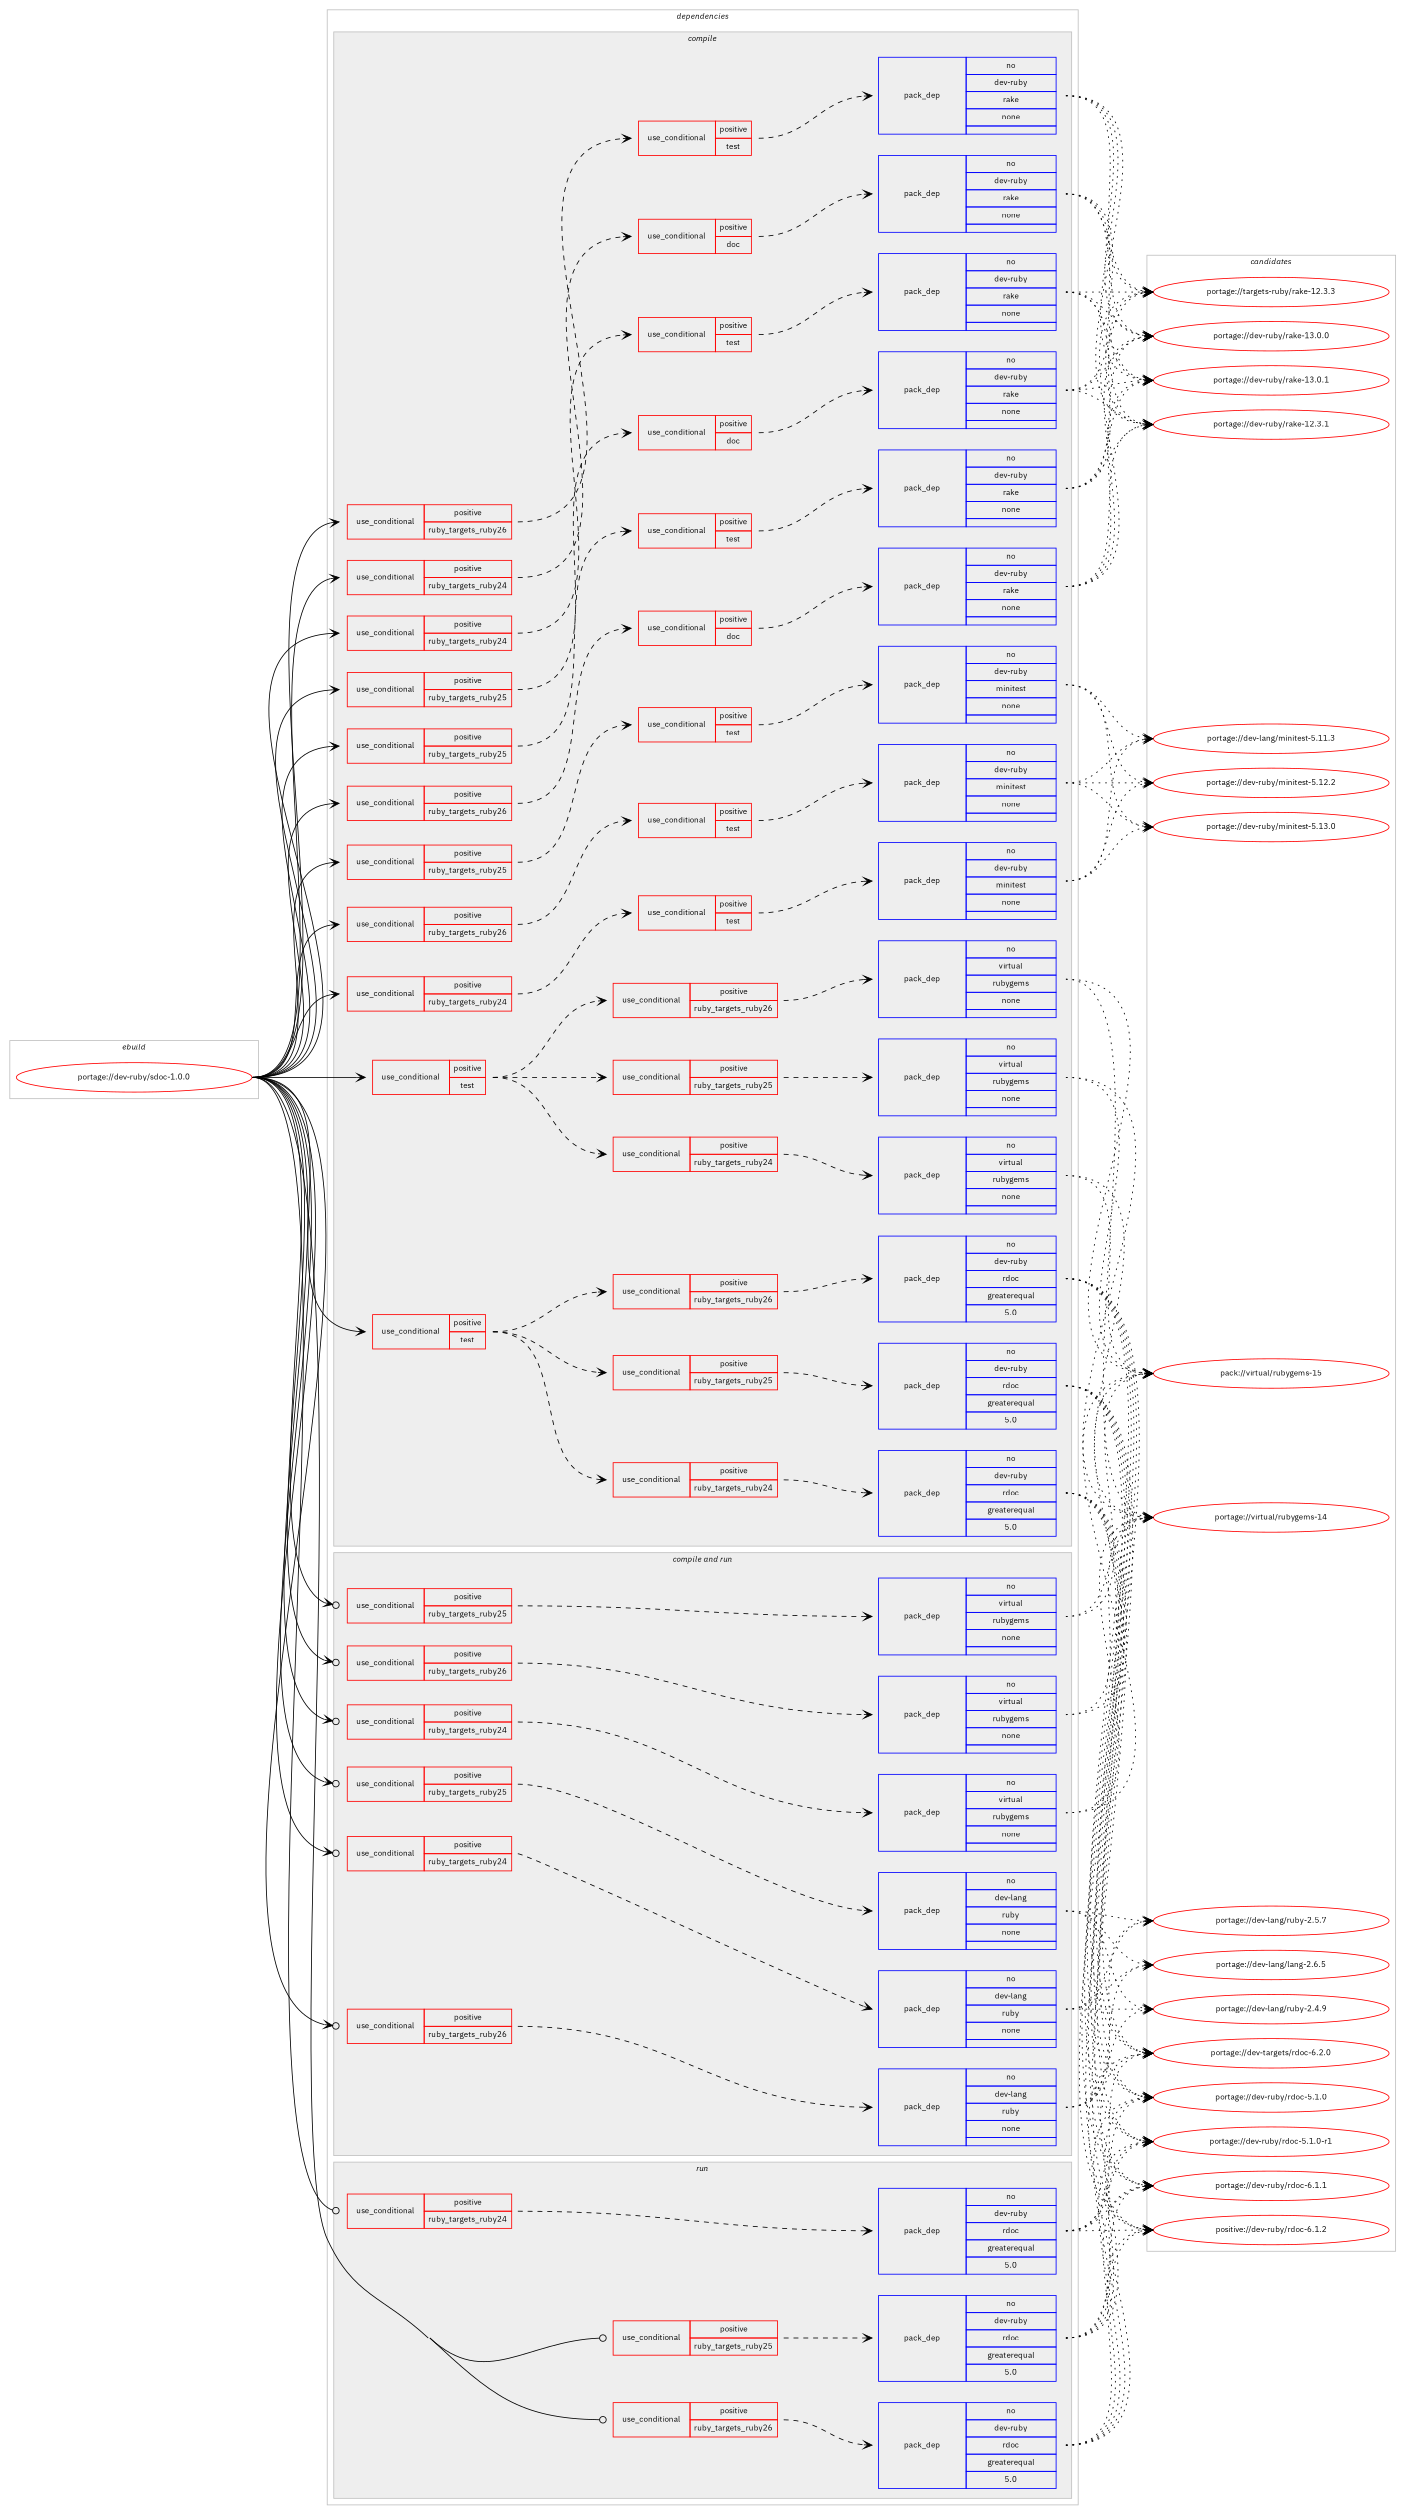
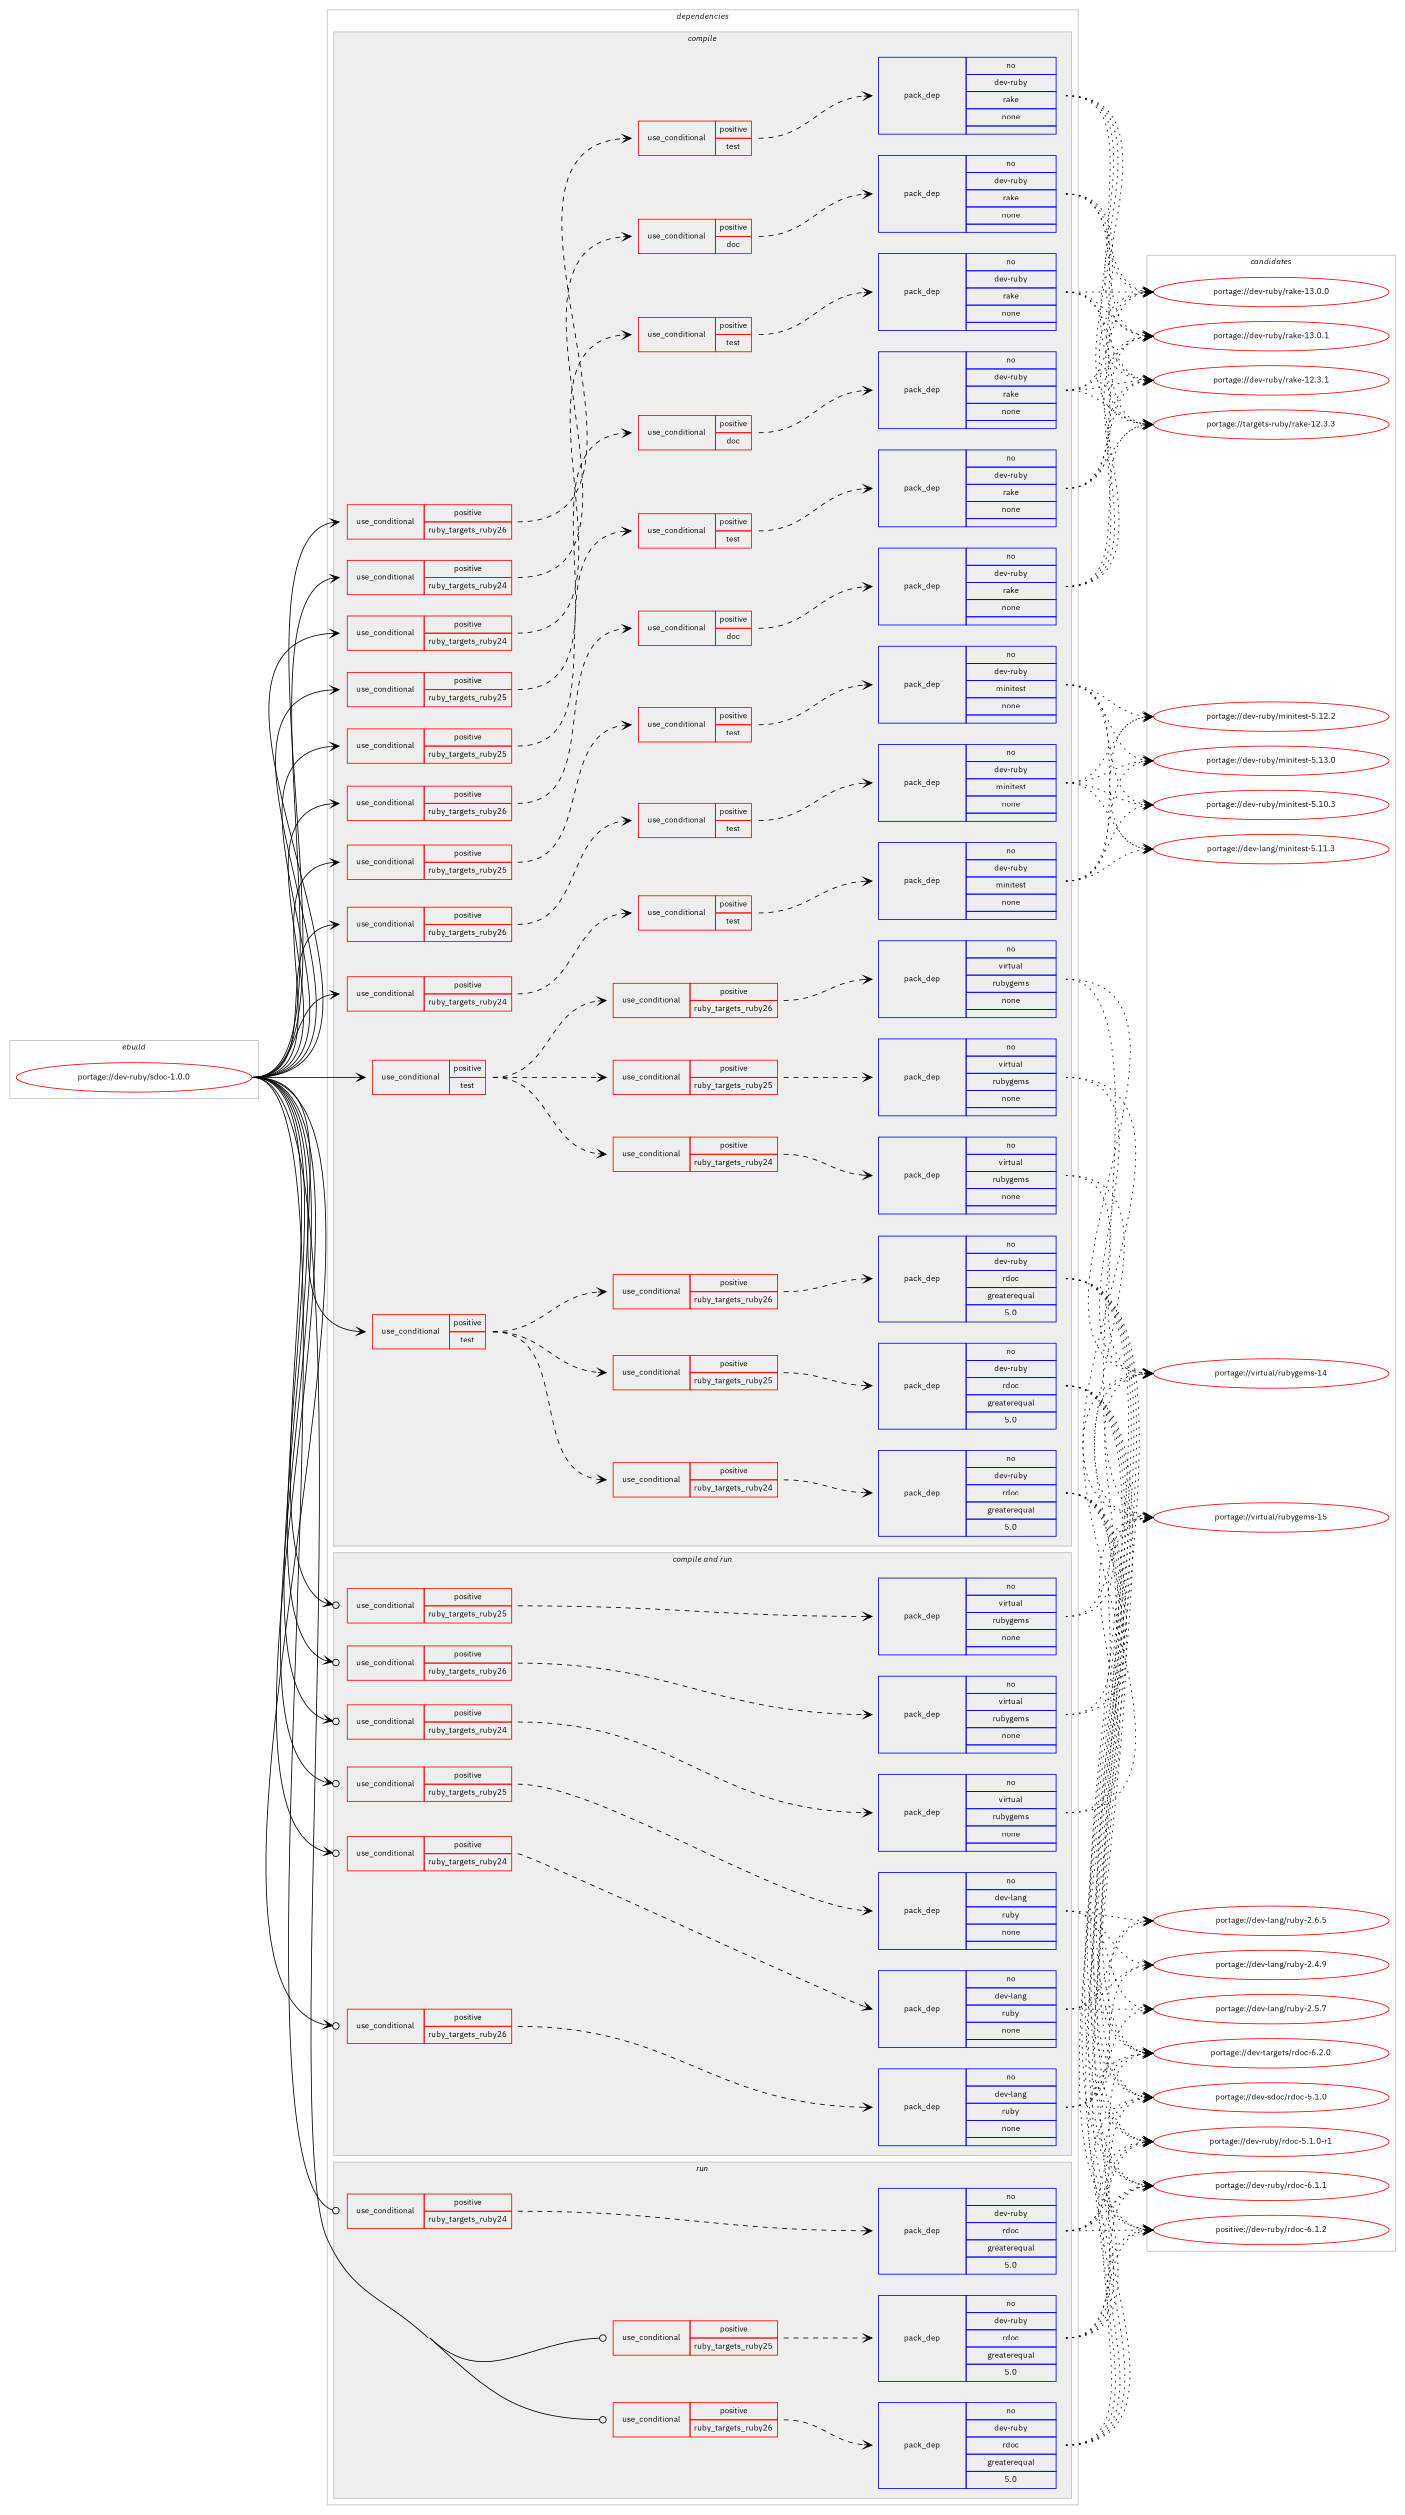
none -> (1271, 805)
(1271, 1374) -> (1271, 1517)
(1271, 1965) -> (1271, 1921)
(1271, 2097) -> (1271, 2097)
